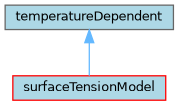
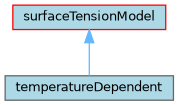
(89, 59) -> (89, 59)
